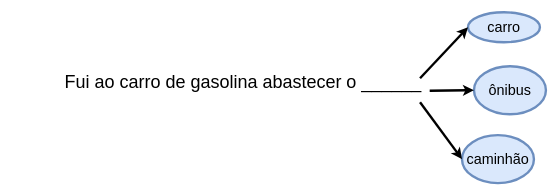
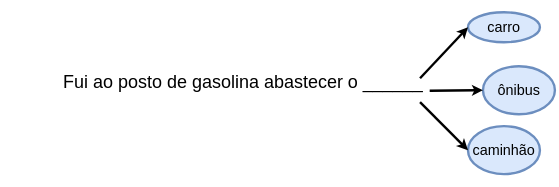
(243, 81) -> (243, 81)
(510, 90) -> (519, 90)
(498, 159) -> (504, 150)
